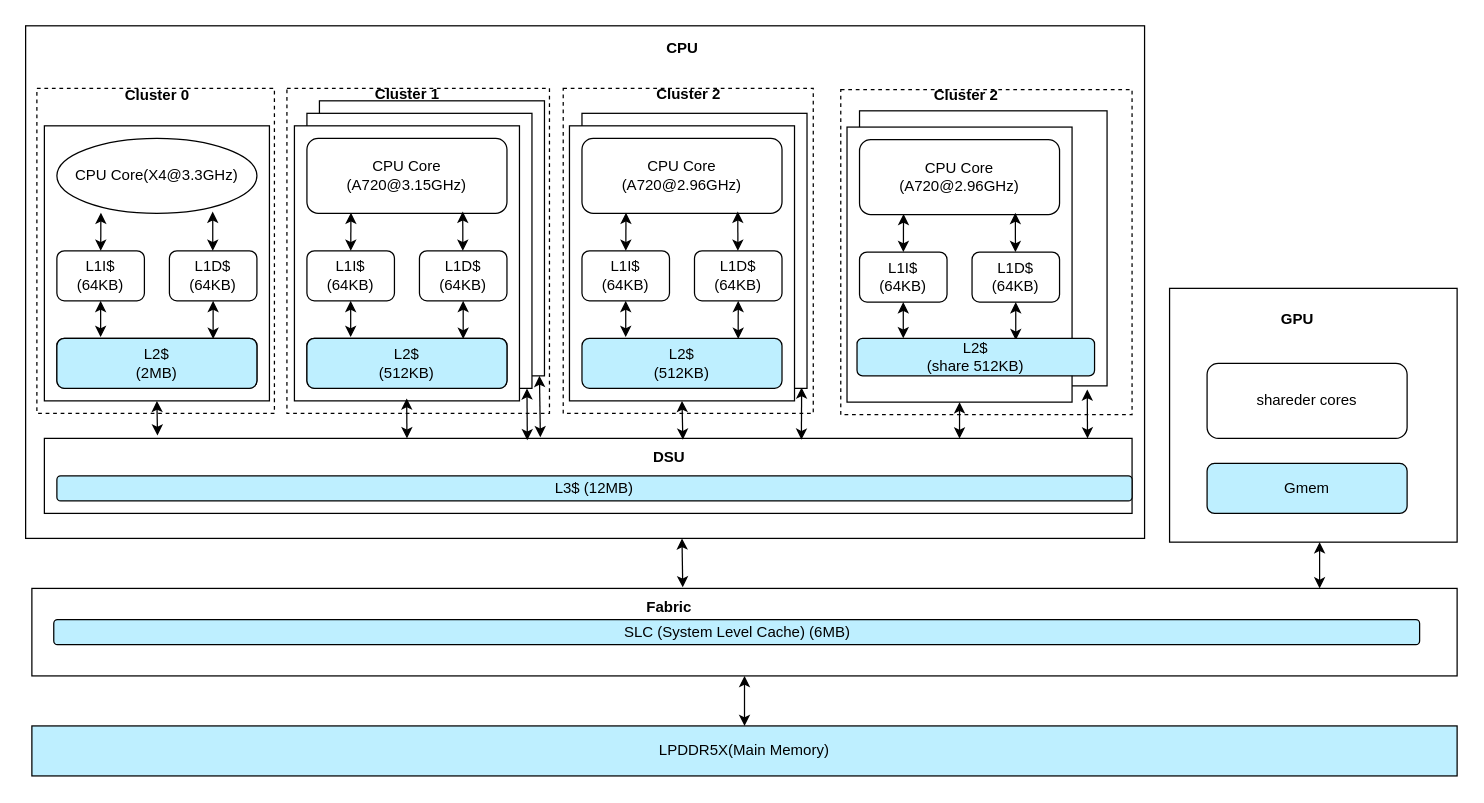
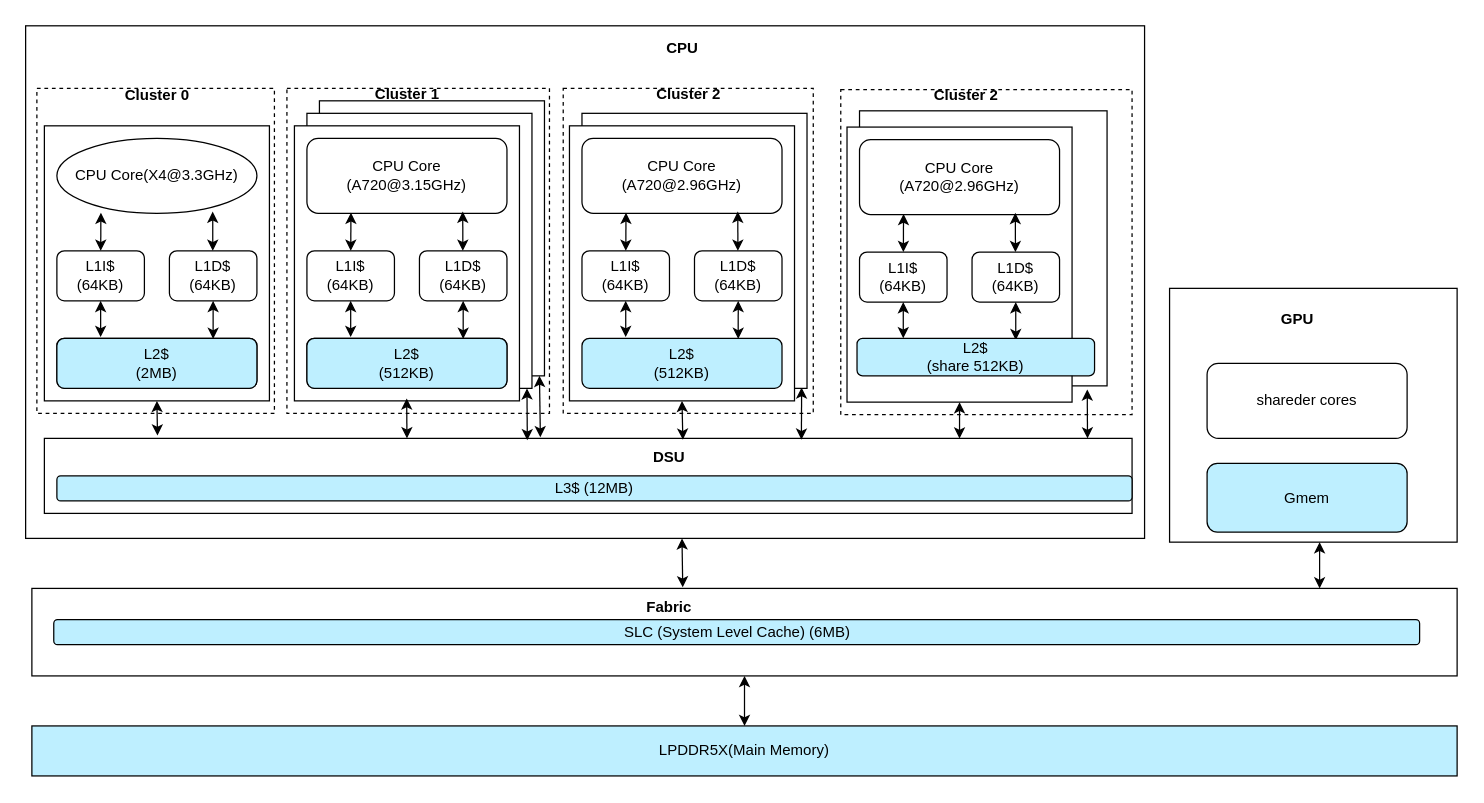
(1307, 488) -> (1307, 498)
